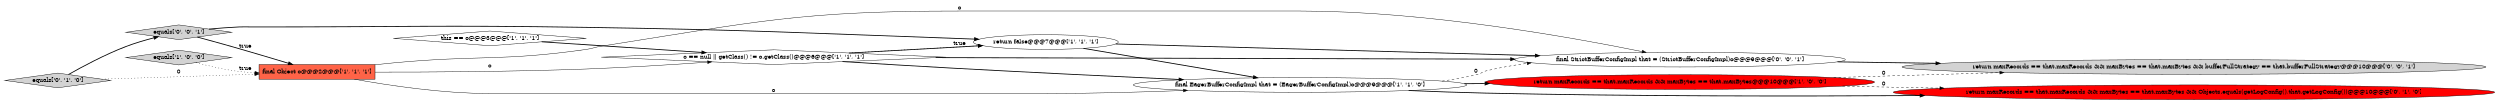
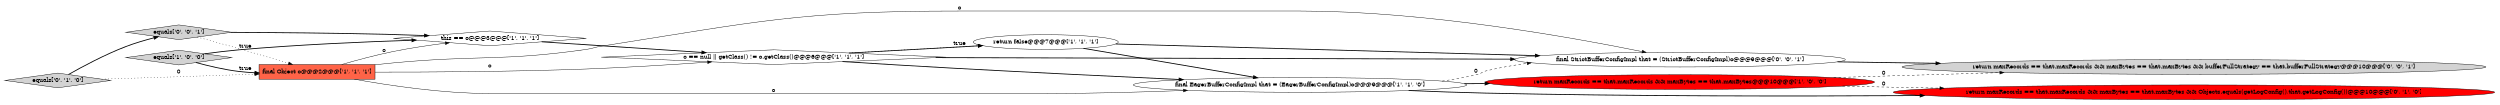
(592, 27) -> (328, 33)
none -> (308, 45)
(243, 50) -> (250, 52)
none -> (393, 52)
(225, 69) -> (225, 69)
